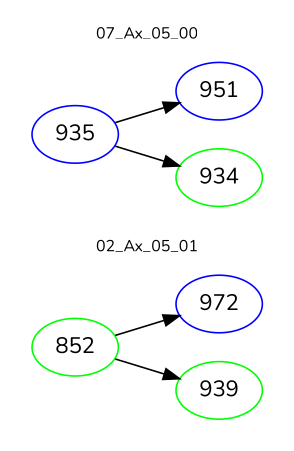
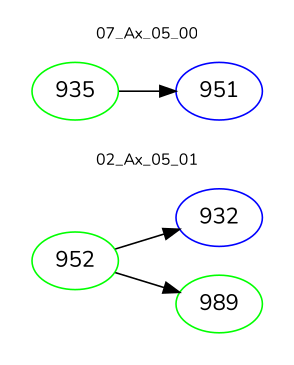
(75, 134) -> (75, 91)
(219, 178) -> none
(219, 304) -> (219, 218)
(75, 347) -> (75, 261)
(219, 390) -> (219, 304)
